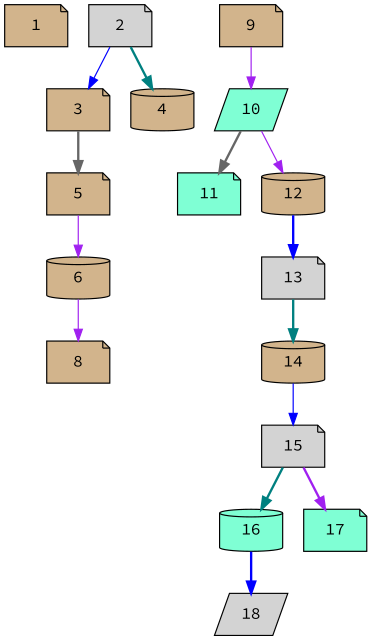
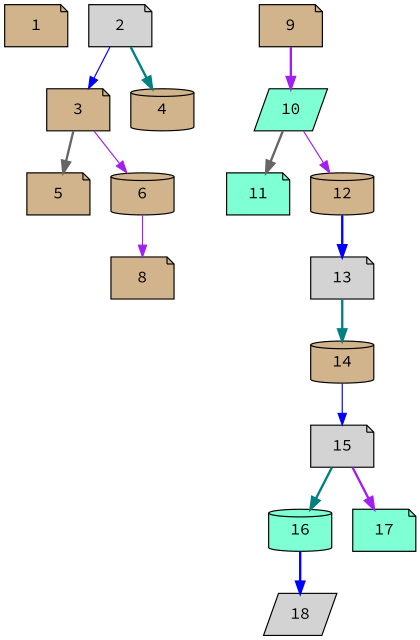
(251, 62) -> (291, 62)
(78, 230) -> (107, 147)
